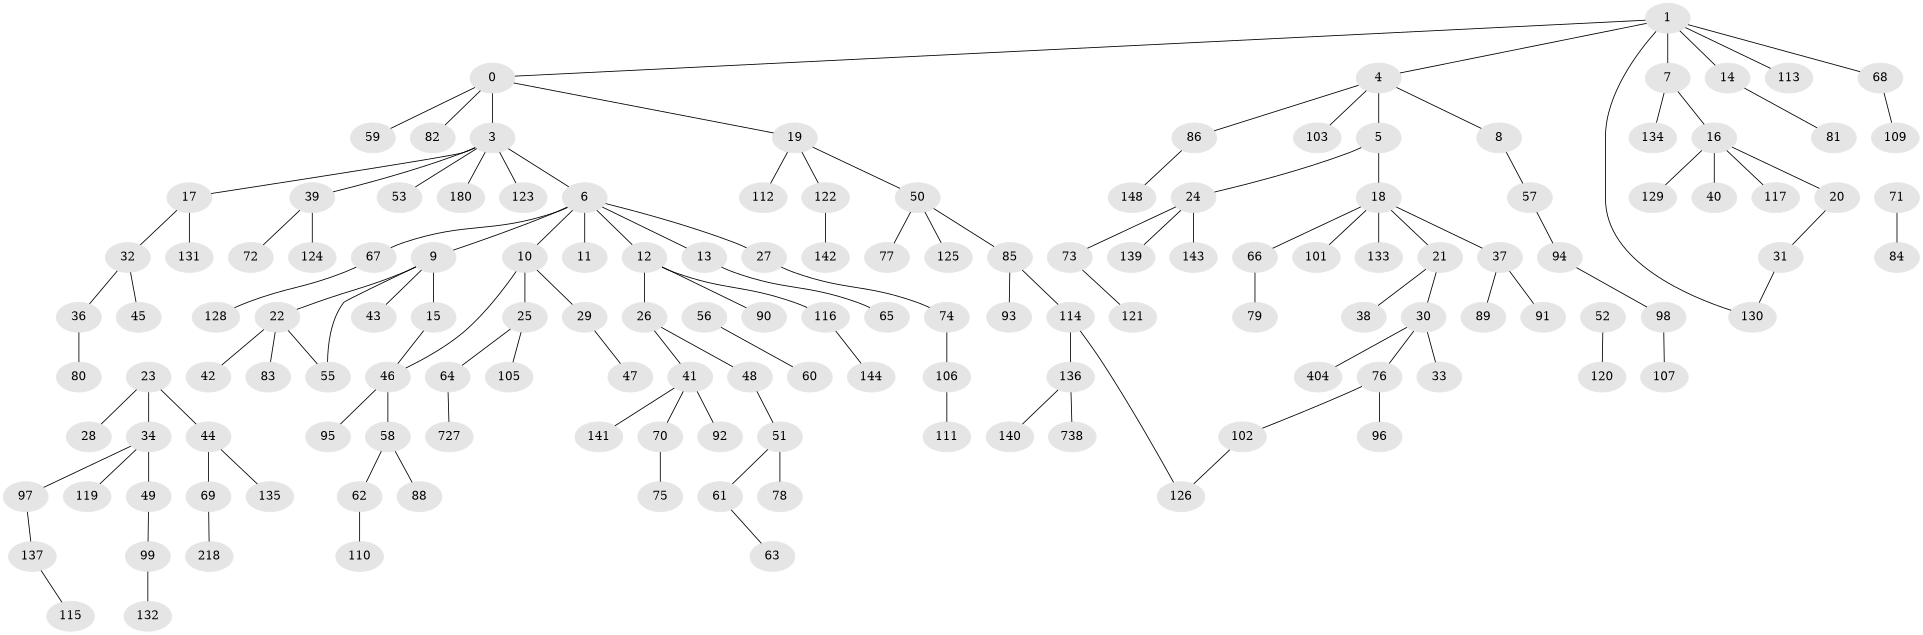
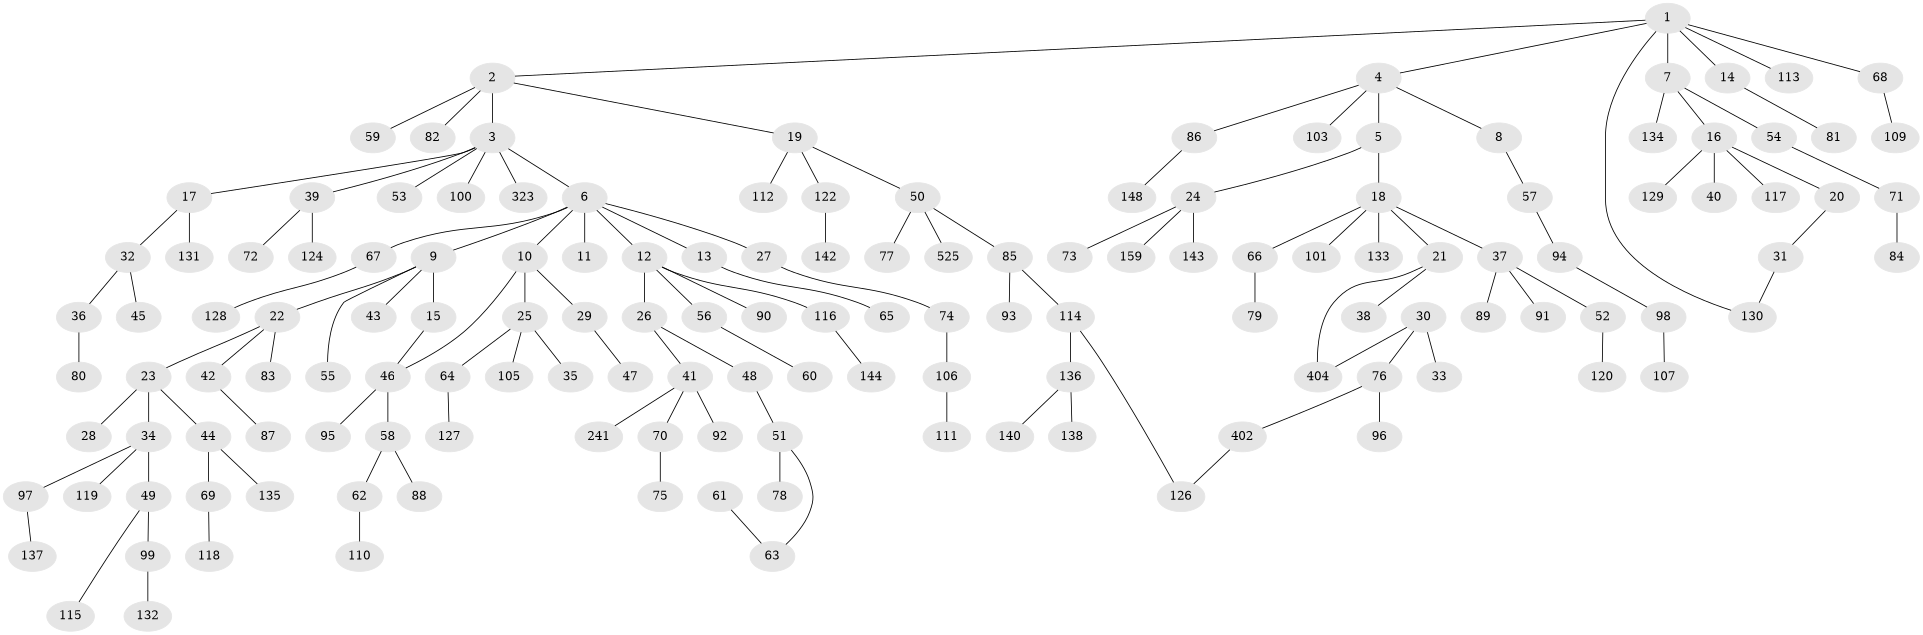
(493, 78) -> (493, 78)
none -> (1774, 138)
(461, 198) -> (461, 198)
(523, 198) -> (523, 198)
(948, 257) -> (948, 257)
(1131, 257) -> (1131, 257)
none -> (674, 287)
(1432, 287) -> (1347, 291)
none -> (1551, 287)
(1133, 317) -> none
(303, 347) -> (213, 347)
none -> (571, 377)
none -> (268, 437)
(449, 437) -> (449, 437)
(599, 437) -> (599, 437)
(1072, 437) -> (1072, 437)
(1243, 437) -> (1243, 437)
(750, 467) -> (813, 499)
(209, 556) -> (209, 556)
(52, 586) -> (109, 556)
